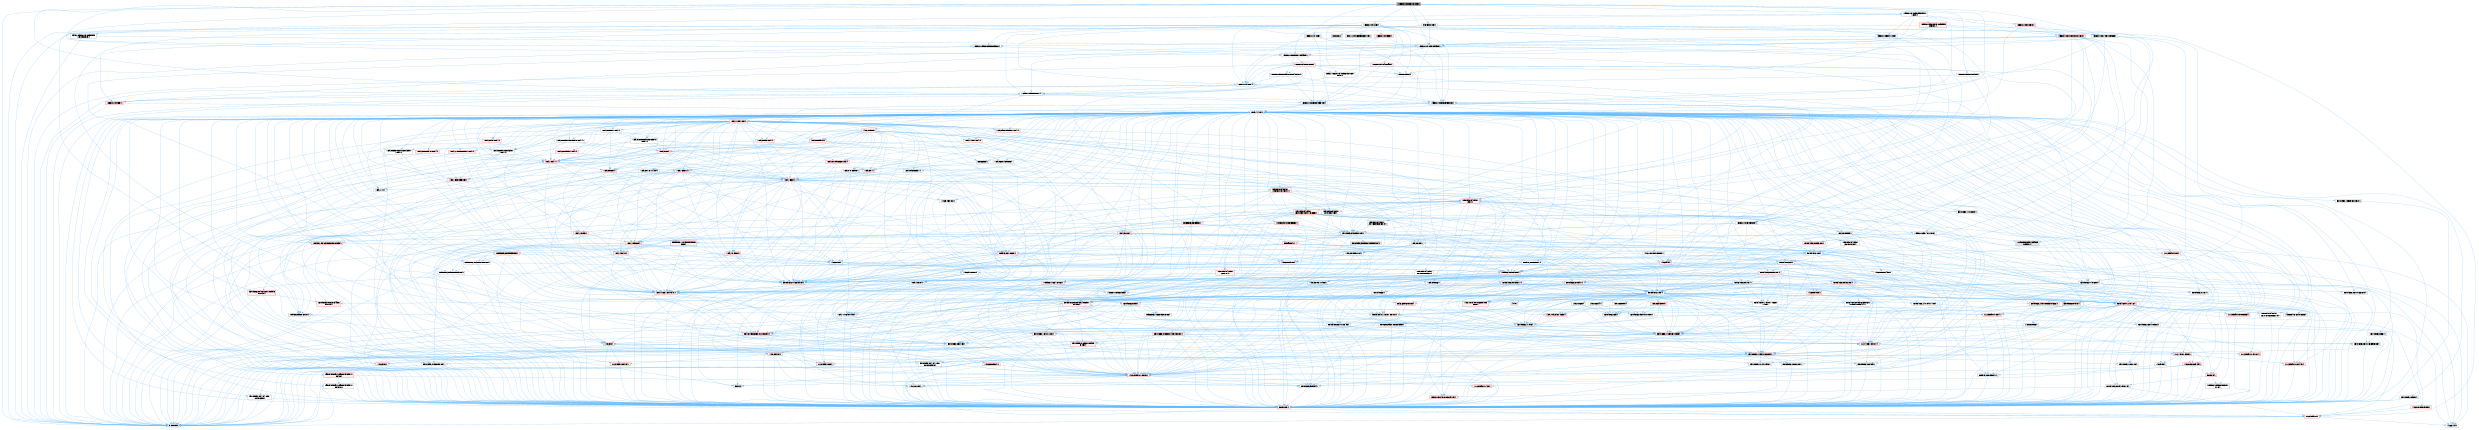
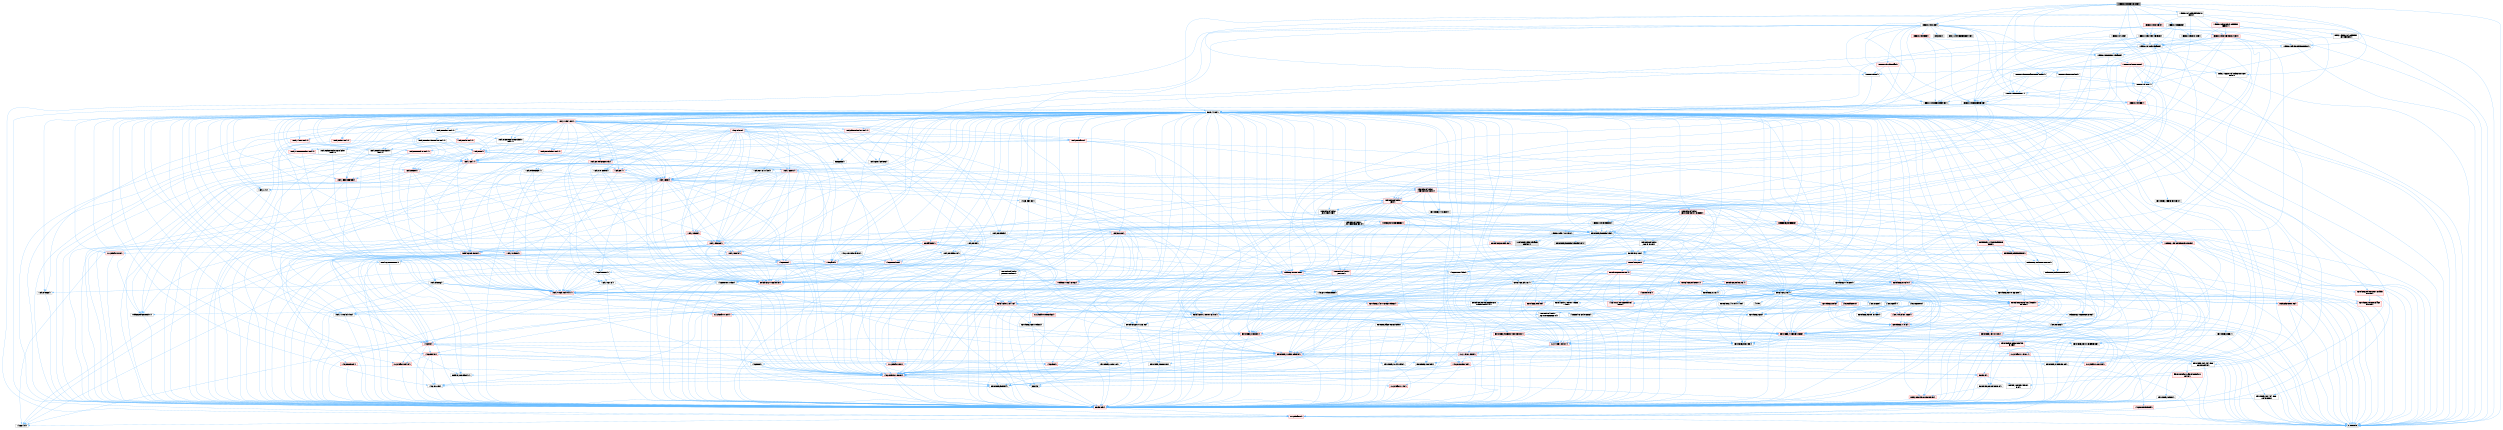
(1430, 25) -> (2176, 25)
(757, 334) -> (1251, 334)
(339, 386) -> none
